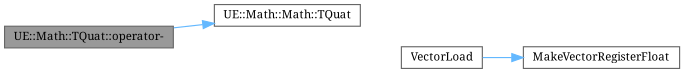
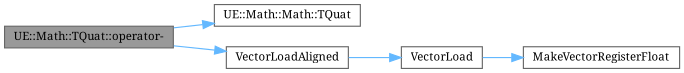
none -> (287, 58)
